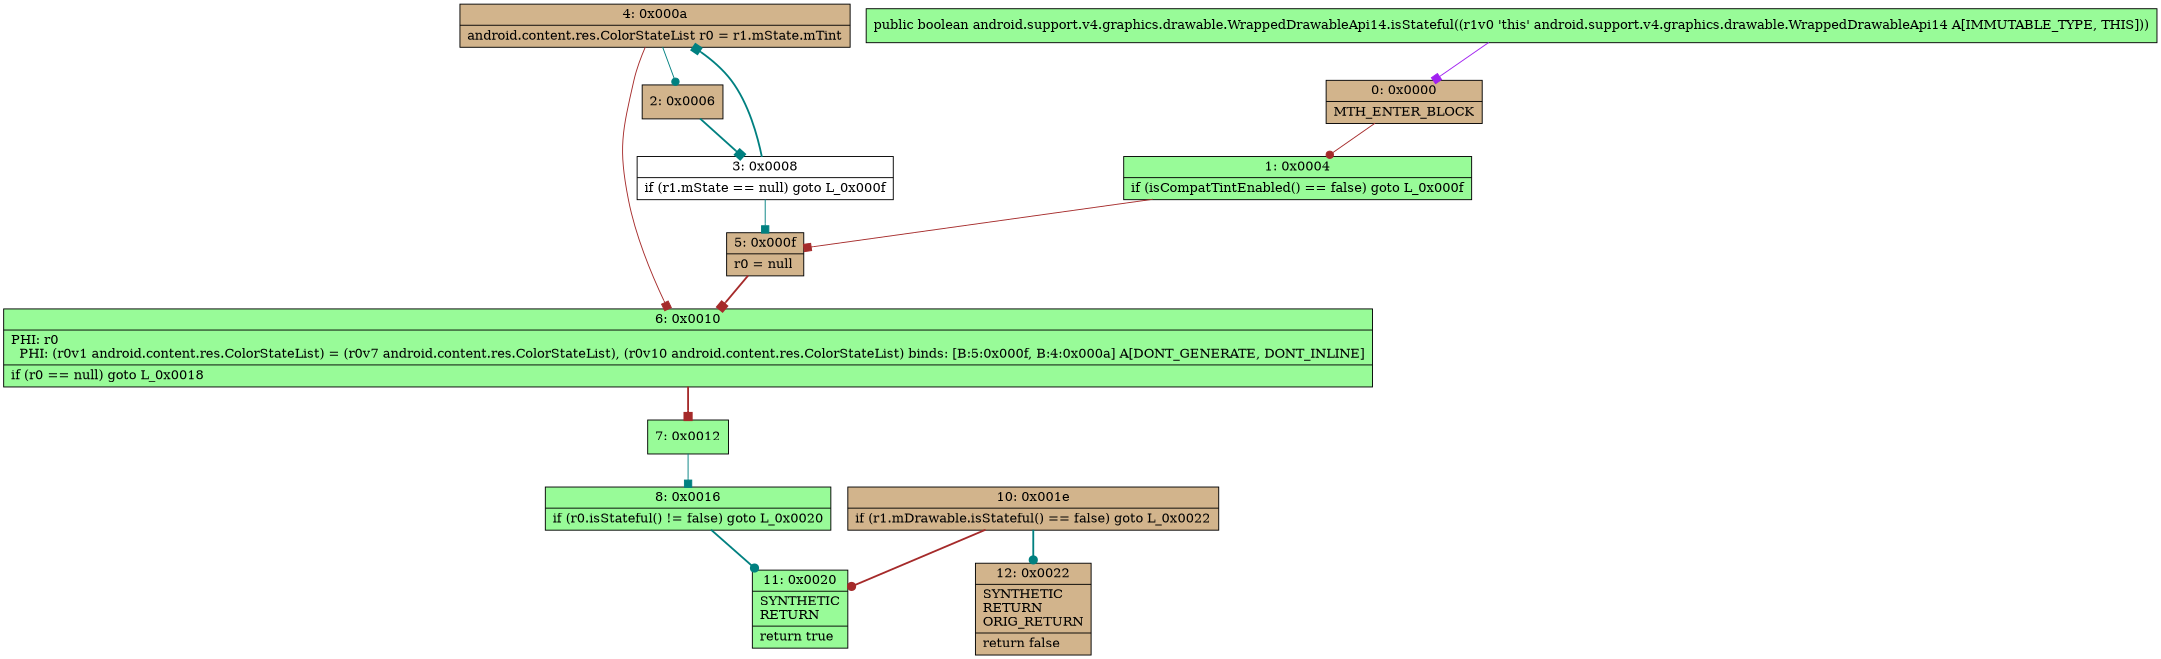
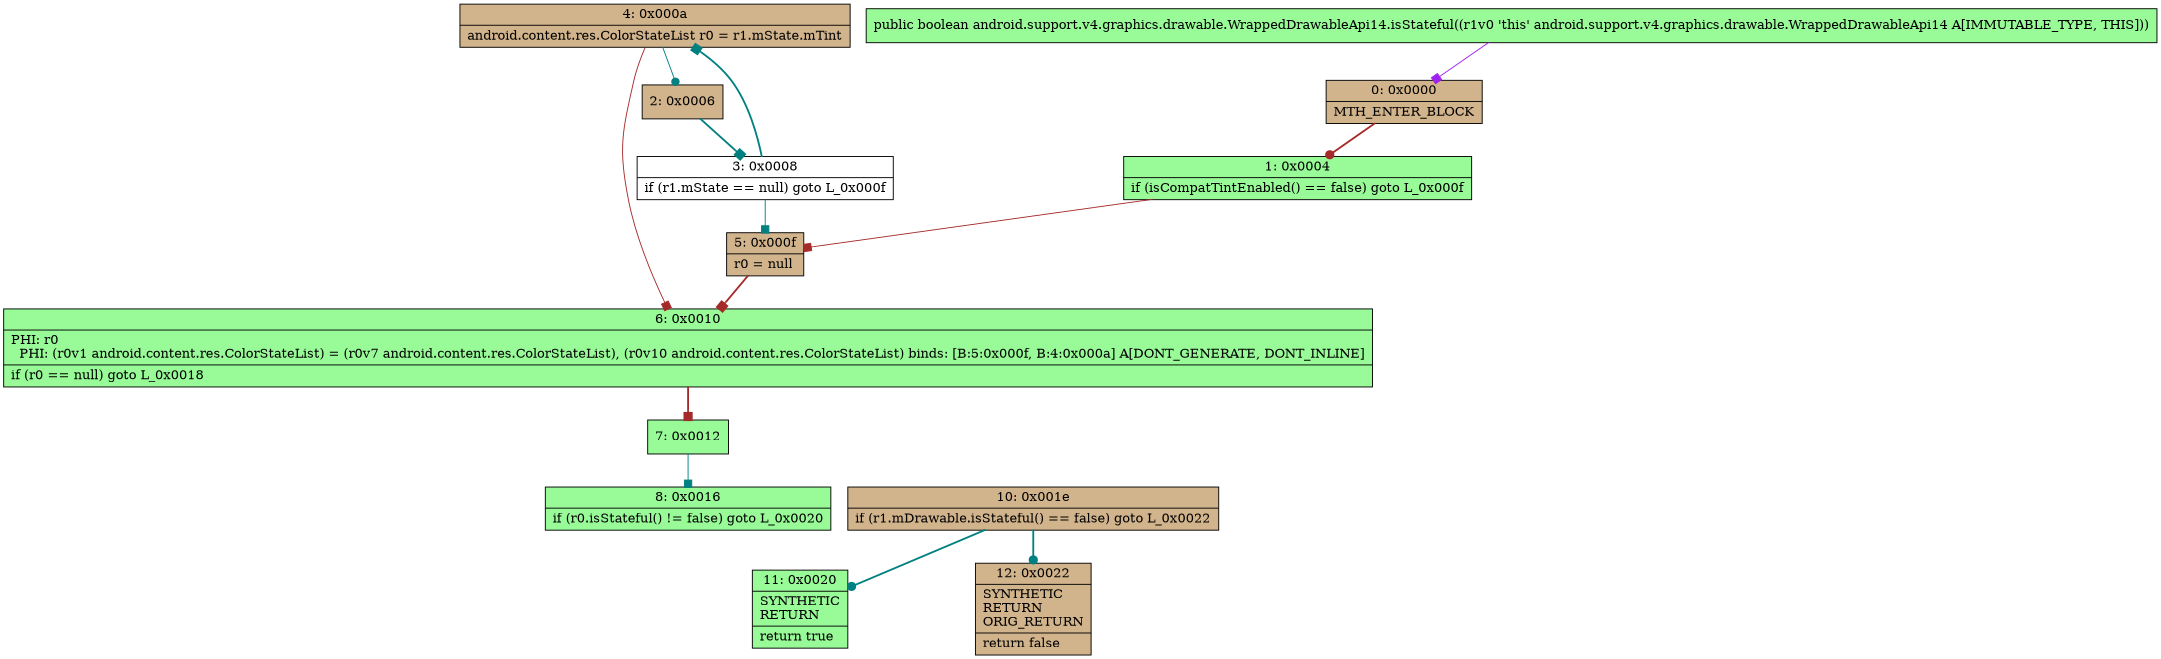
(1354, 138) -> (1354, 138)
(731, 548) -> none
(920, 557) -> (920, 557)
